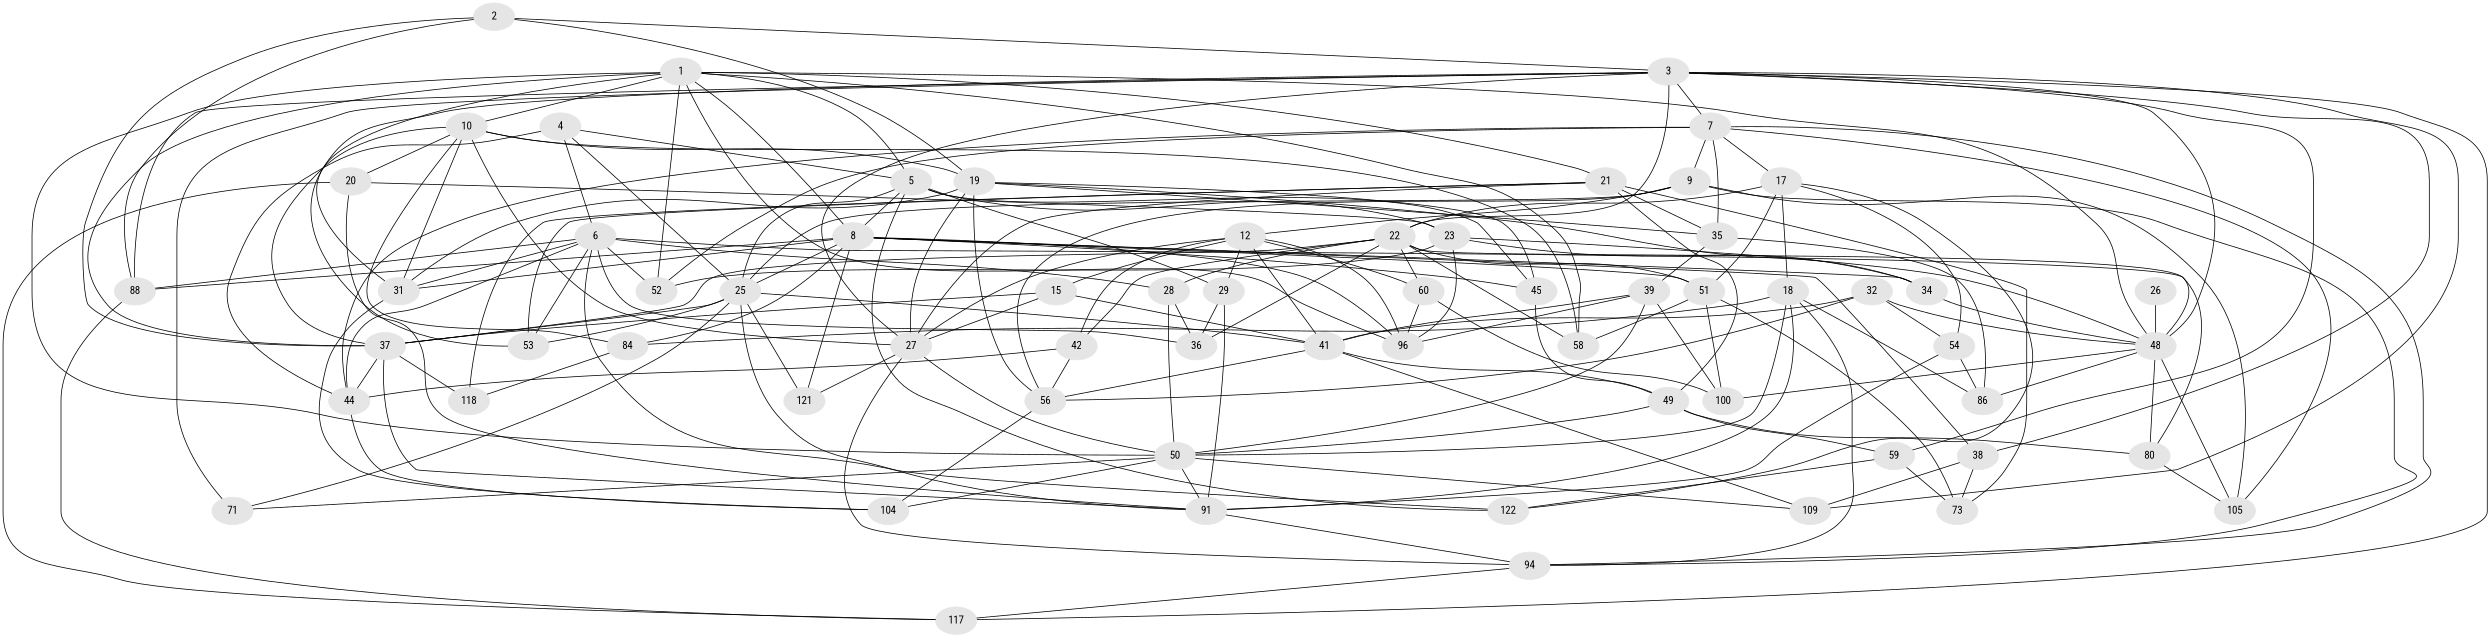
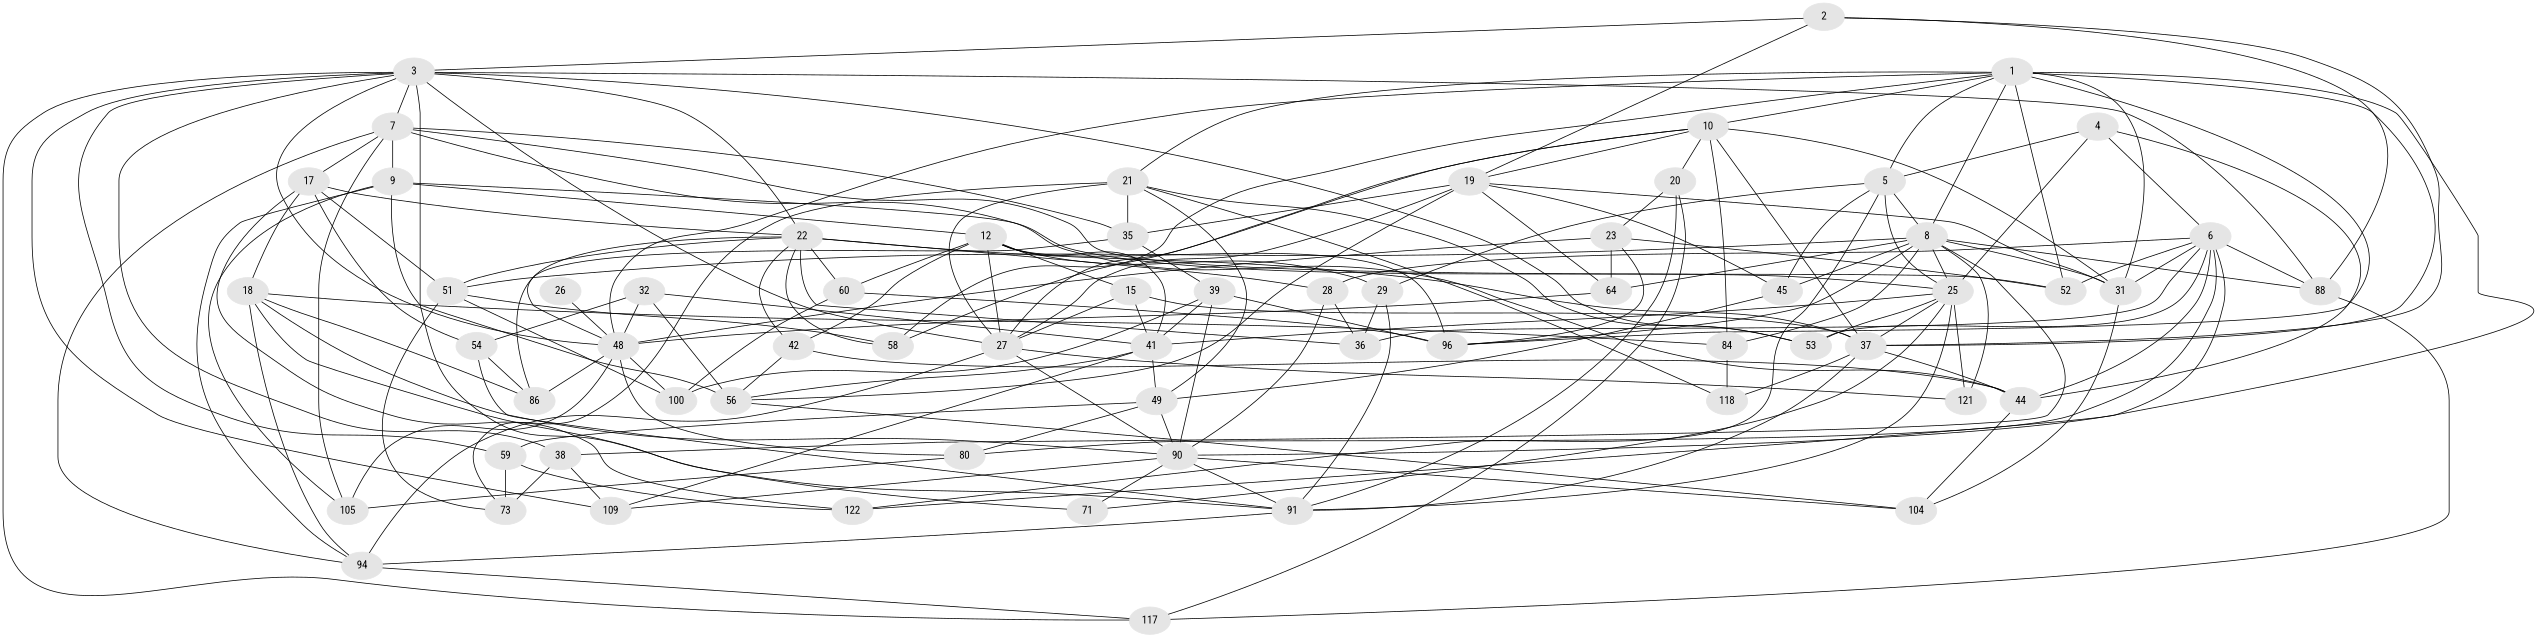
(1067, 209) -> none
(1927, 291) -> (1611, 291)
(1175, 456) -> (1177, 456)
